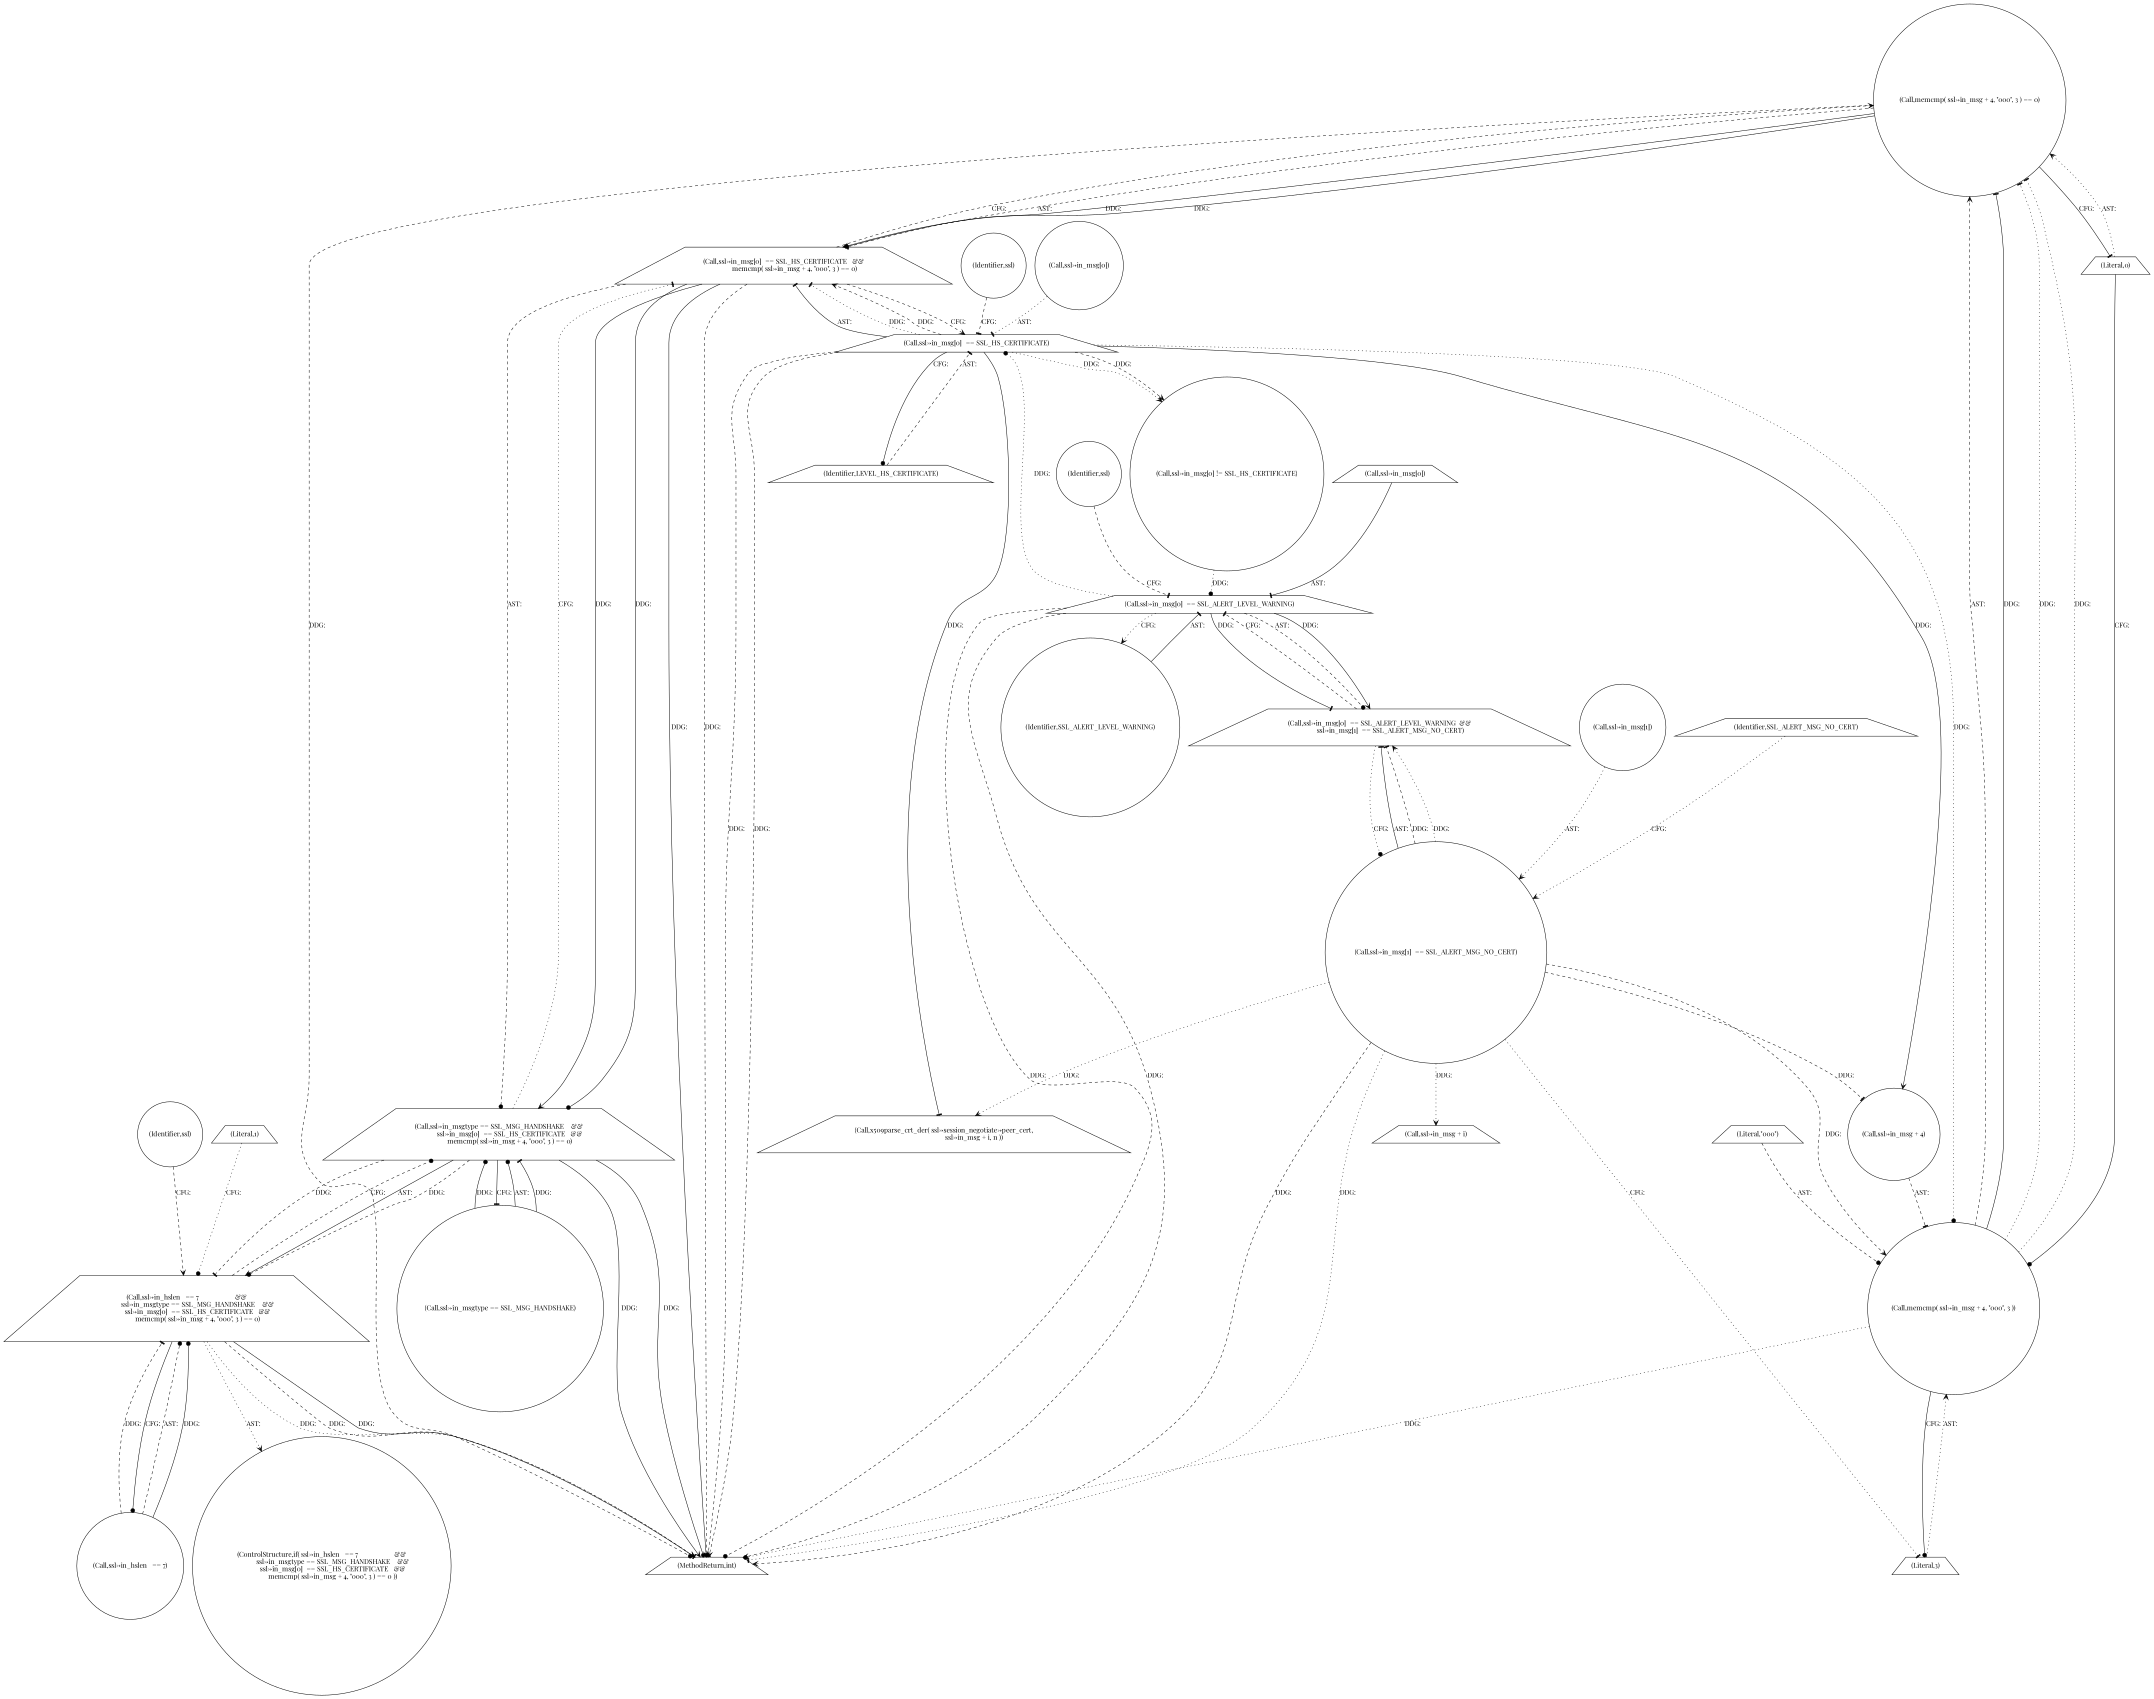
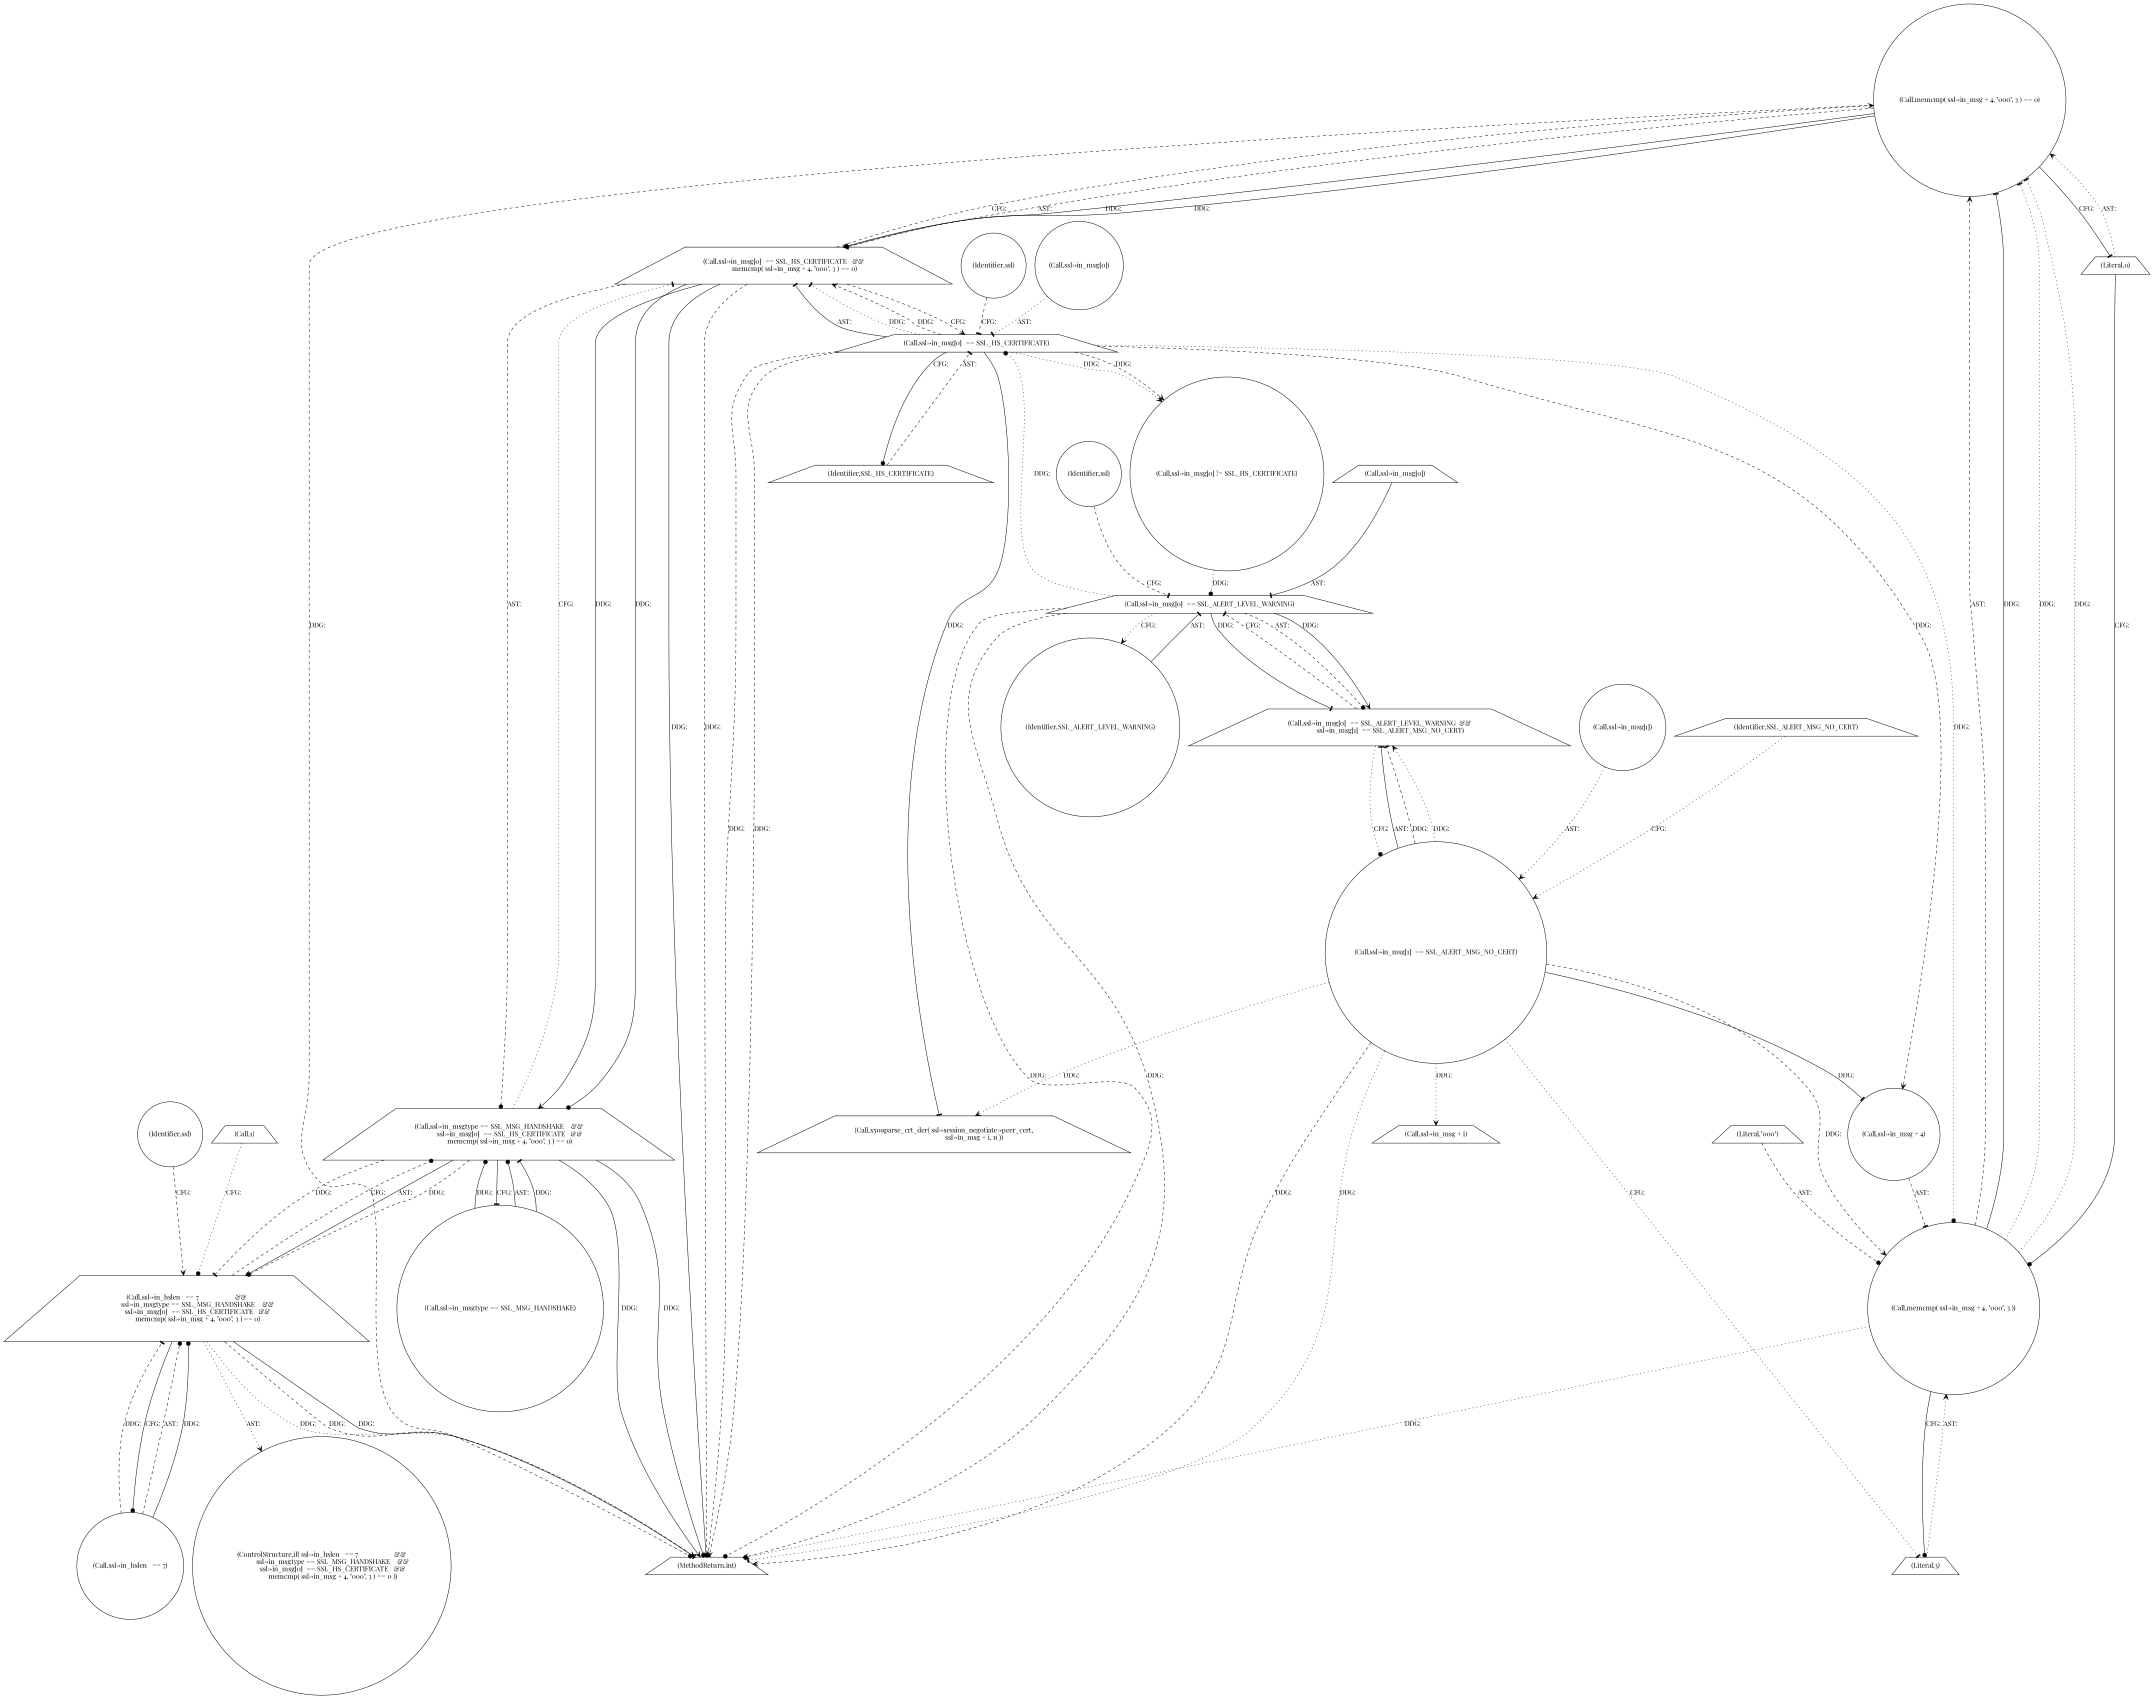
(1763, 473) -> (1763, 473)
(881, 474) -> (881, 474)
(1710, 1019) -> (1710, 1019)
(245, 1134) -> (245, 1134)
